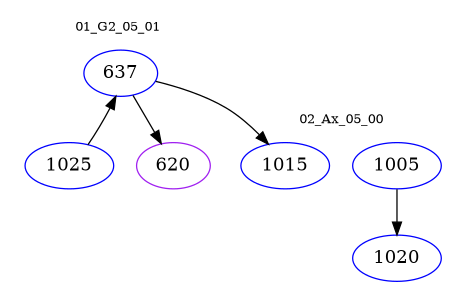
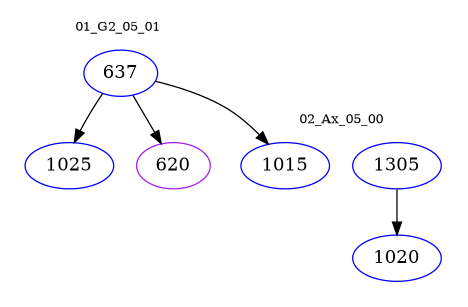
(100, 127) -> (91, 112)
(397, 166) -> (397, 166)
